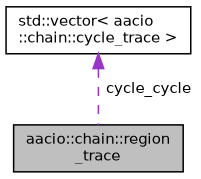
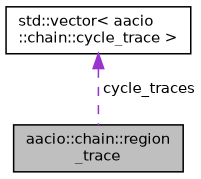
(147, 89) -> (147, 89)
